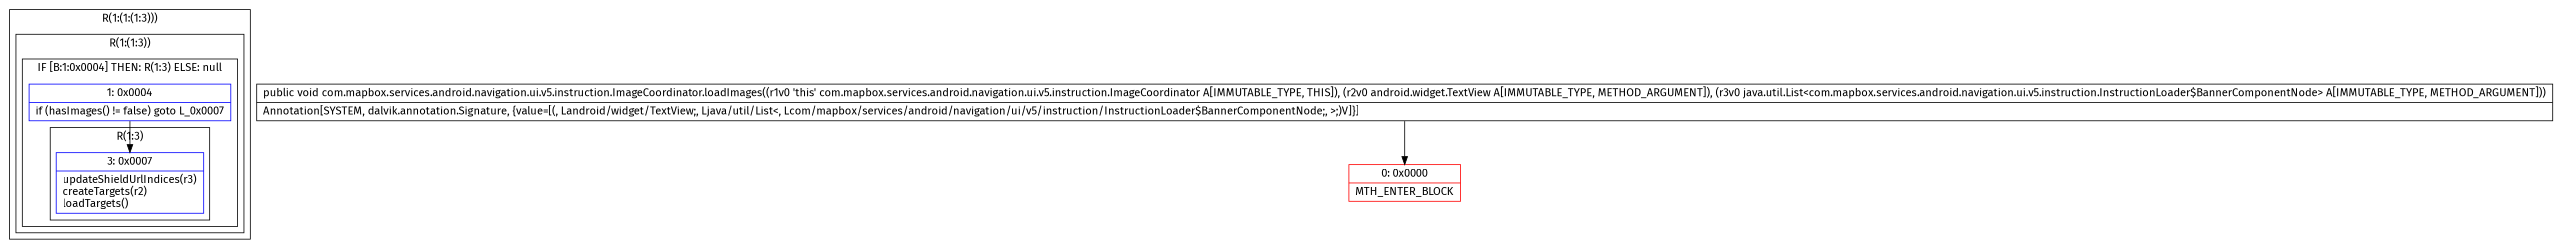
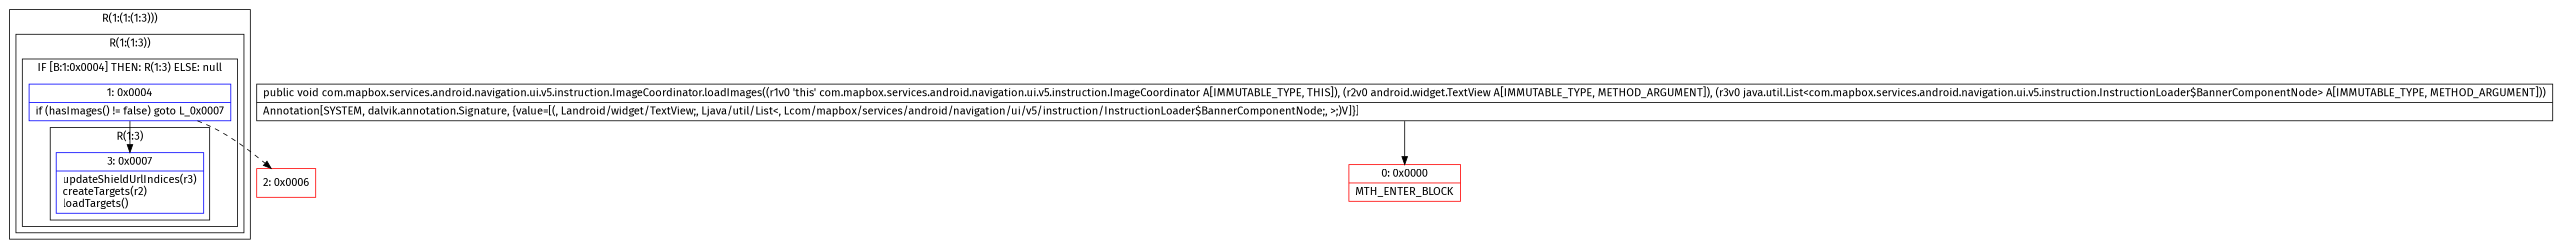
none -> (286, 183)
